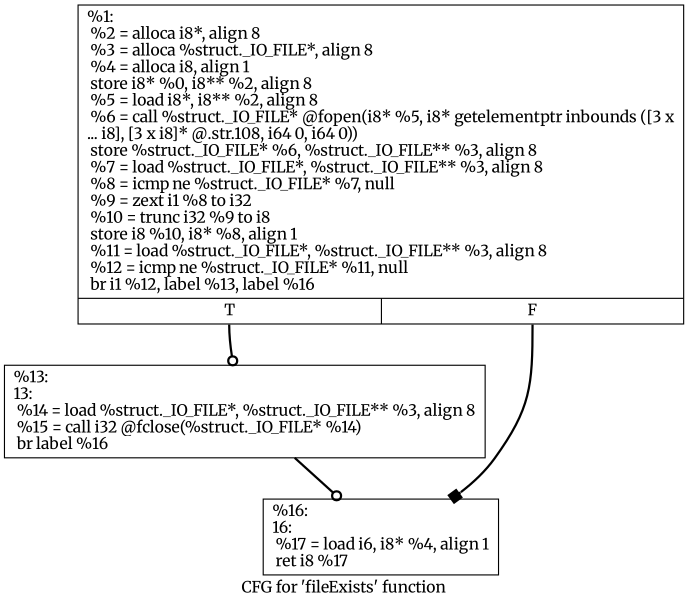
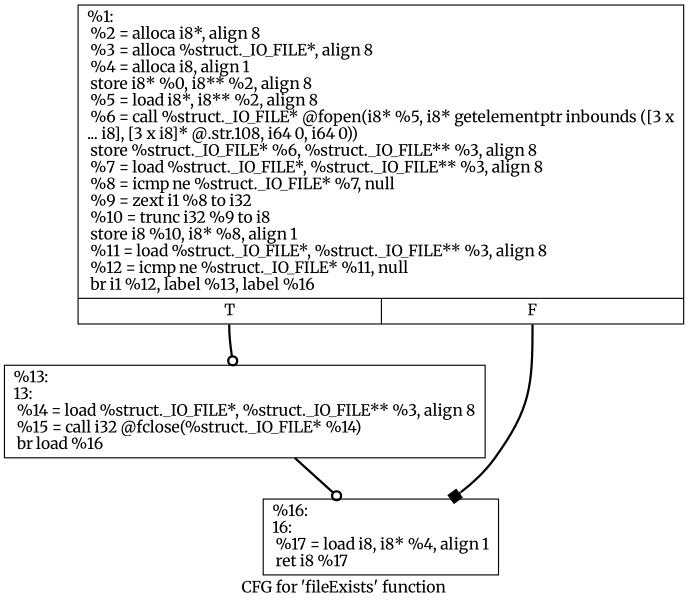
(61, 444) -> (59, 444)
(381, 545) -> (381, 545)
